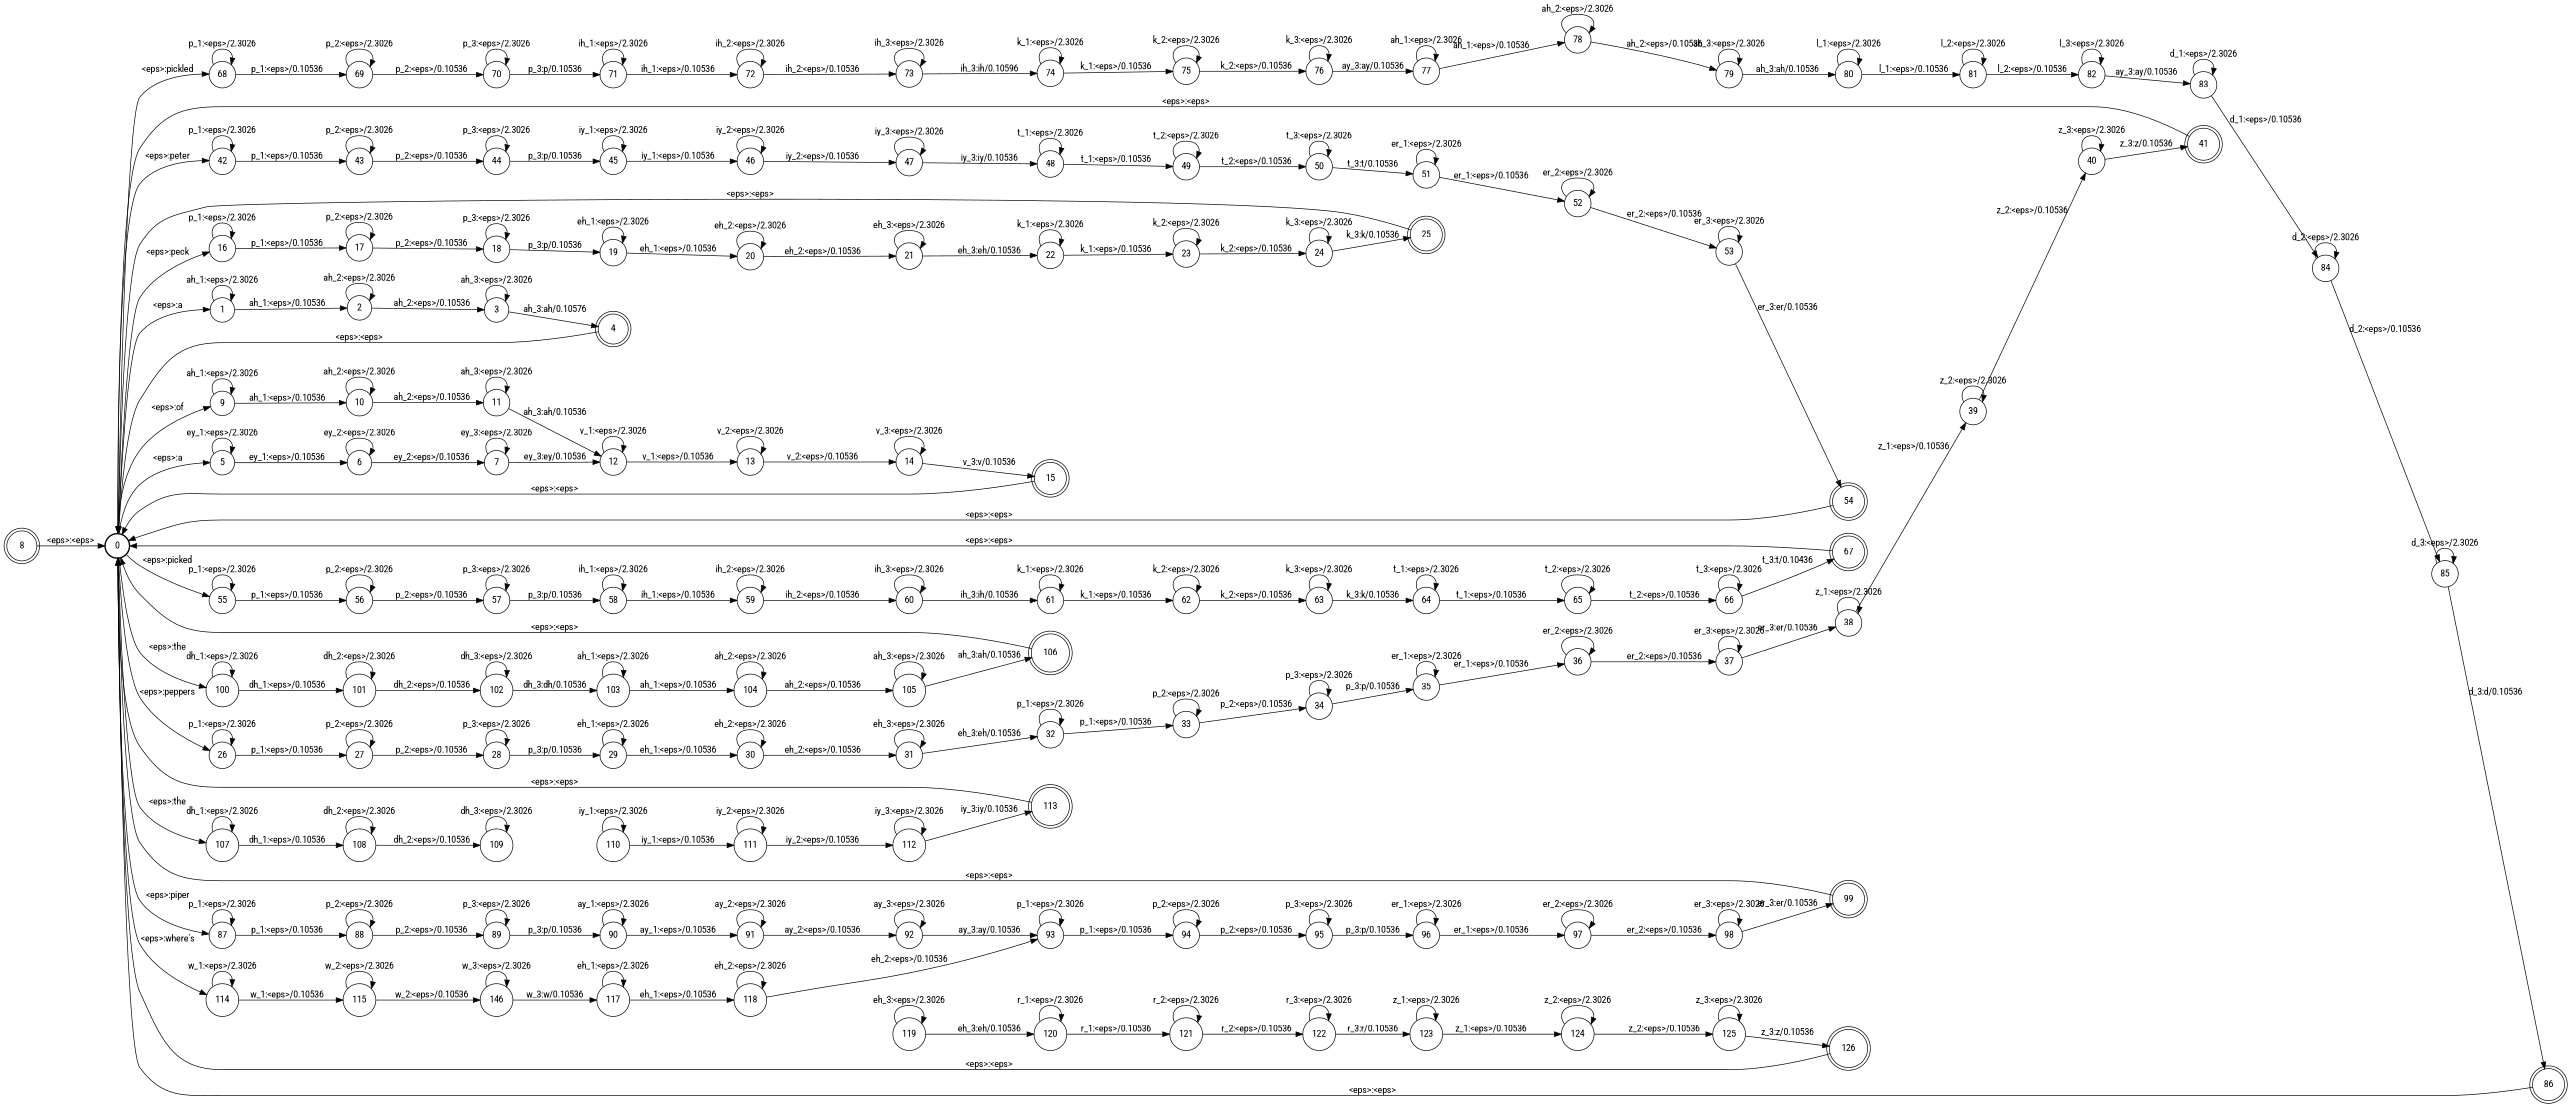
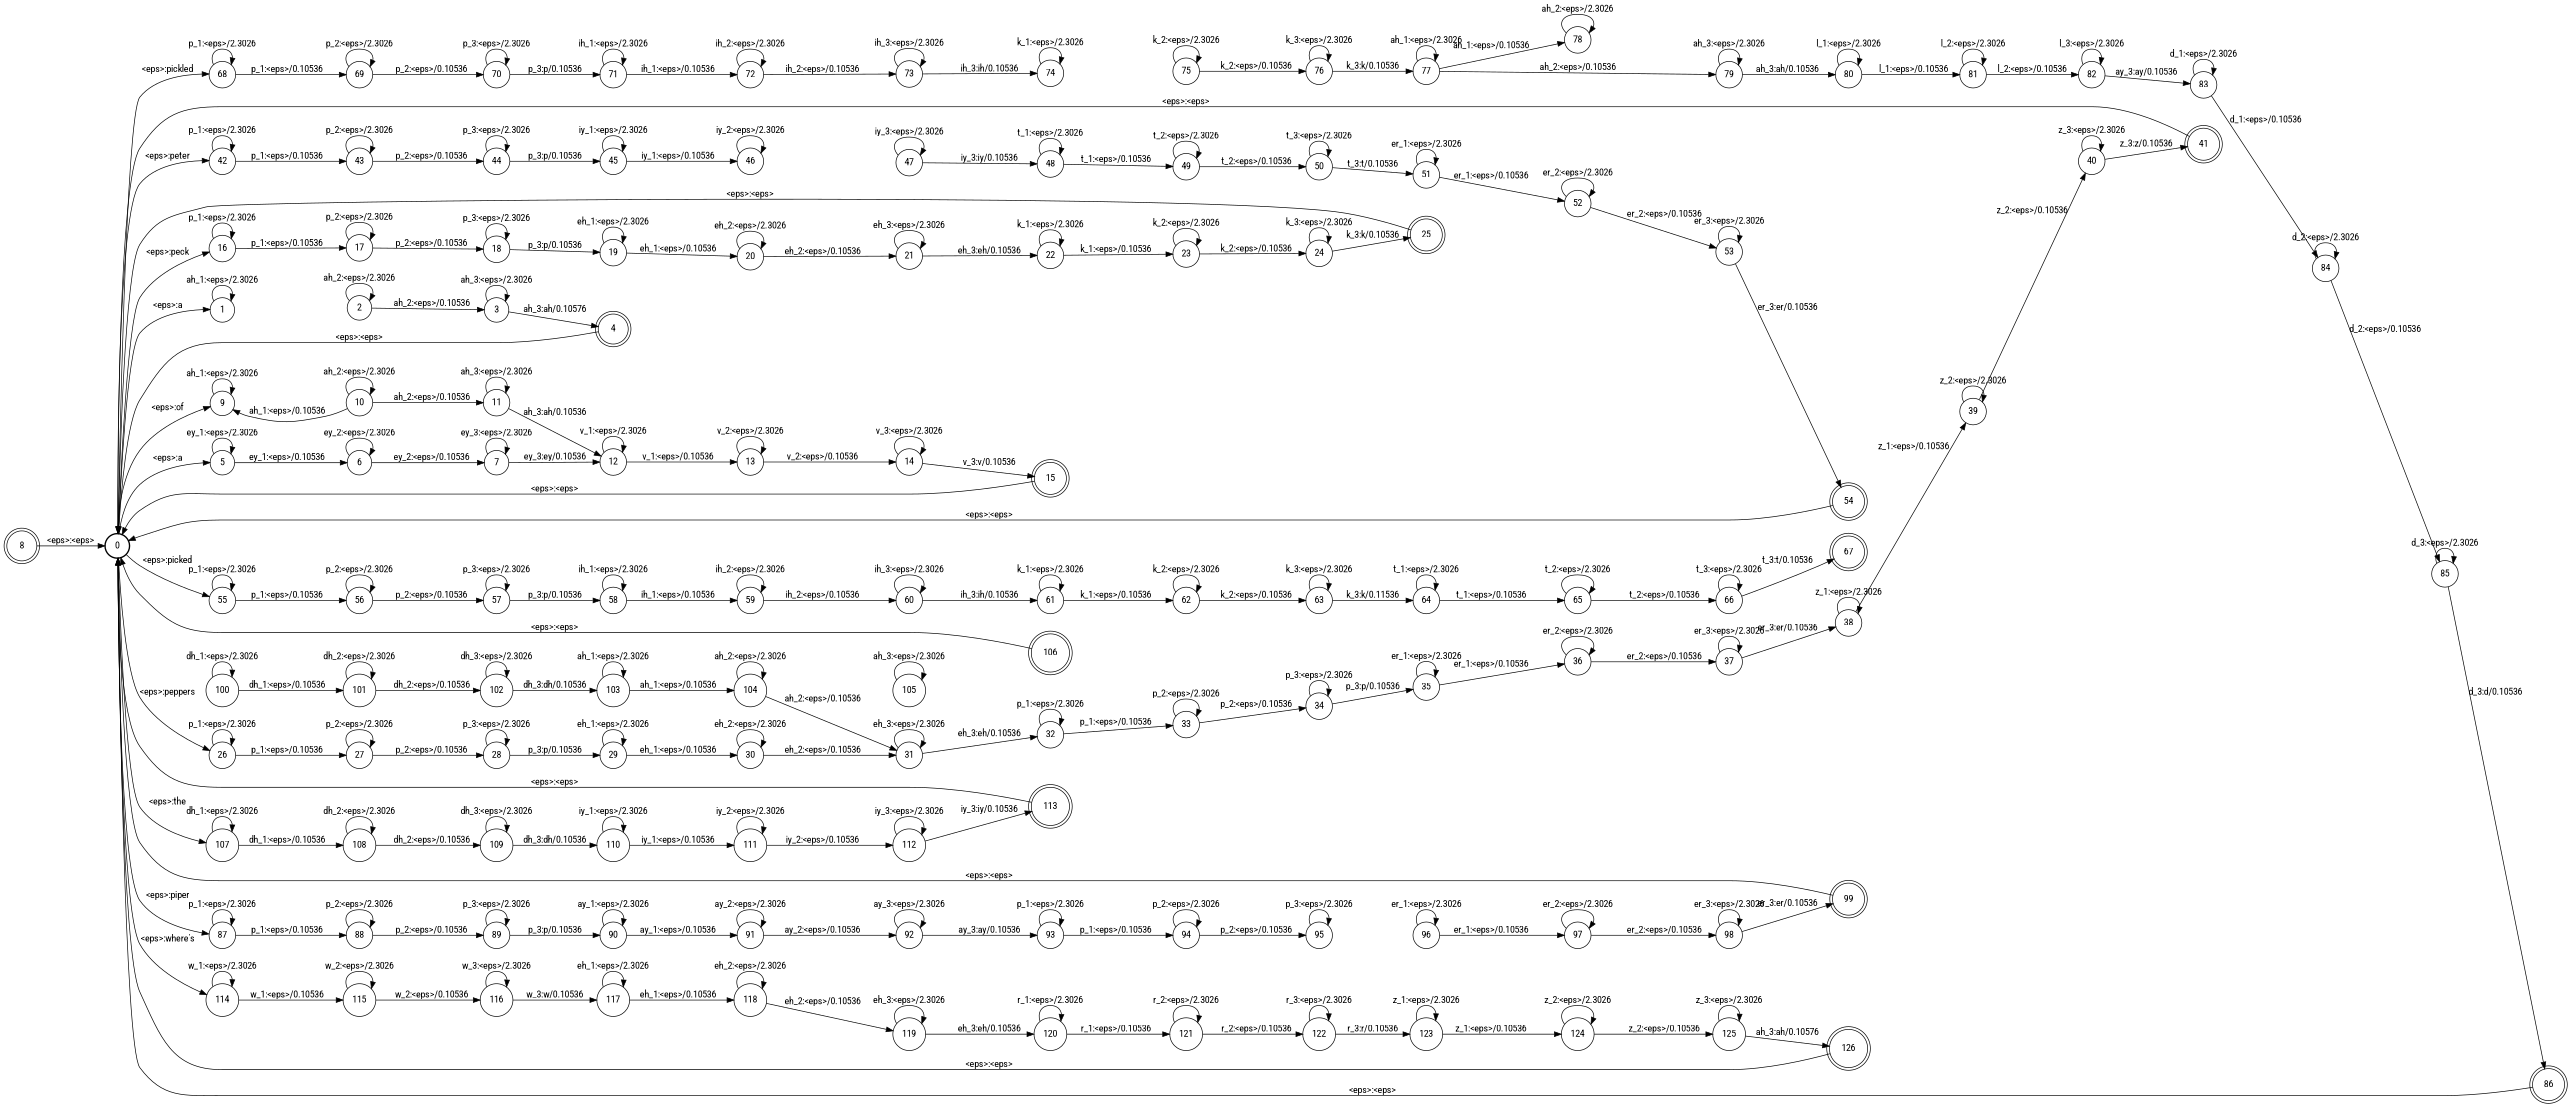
(1651, 53) -> (1574, 73)
(1373, 66) -> (1373, 66)
(989, 69) -> (989, 69)
(1115, 72) -> none
(826, 162) -> none
(287, 309) -> none
(287, 403) -> (294, 421)
(985, 546) -> none
(1788, 561) -> (1788, 561)
(1373, 595) -> (1373, 595)
(134, 640) -> none
(975, 673) -> none
(826, 690) -> (828, 722)
none -> (551, 845)
(1369, 935) -> none
(900, 975) -> (826, 1016)
(497, 1000) -> (497, 1000)
(1788, 1032) -> (1788, 1032)
